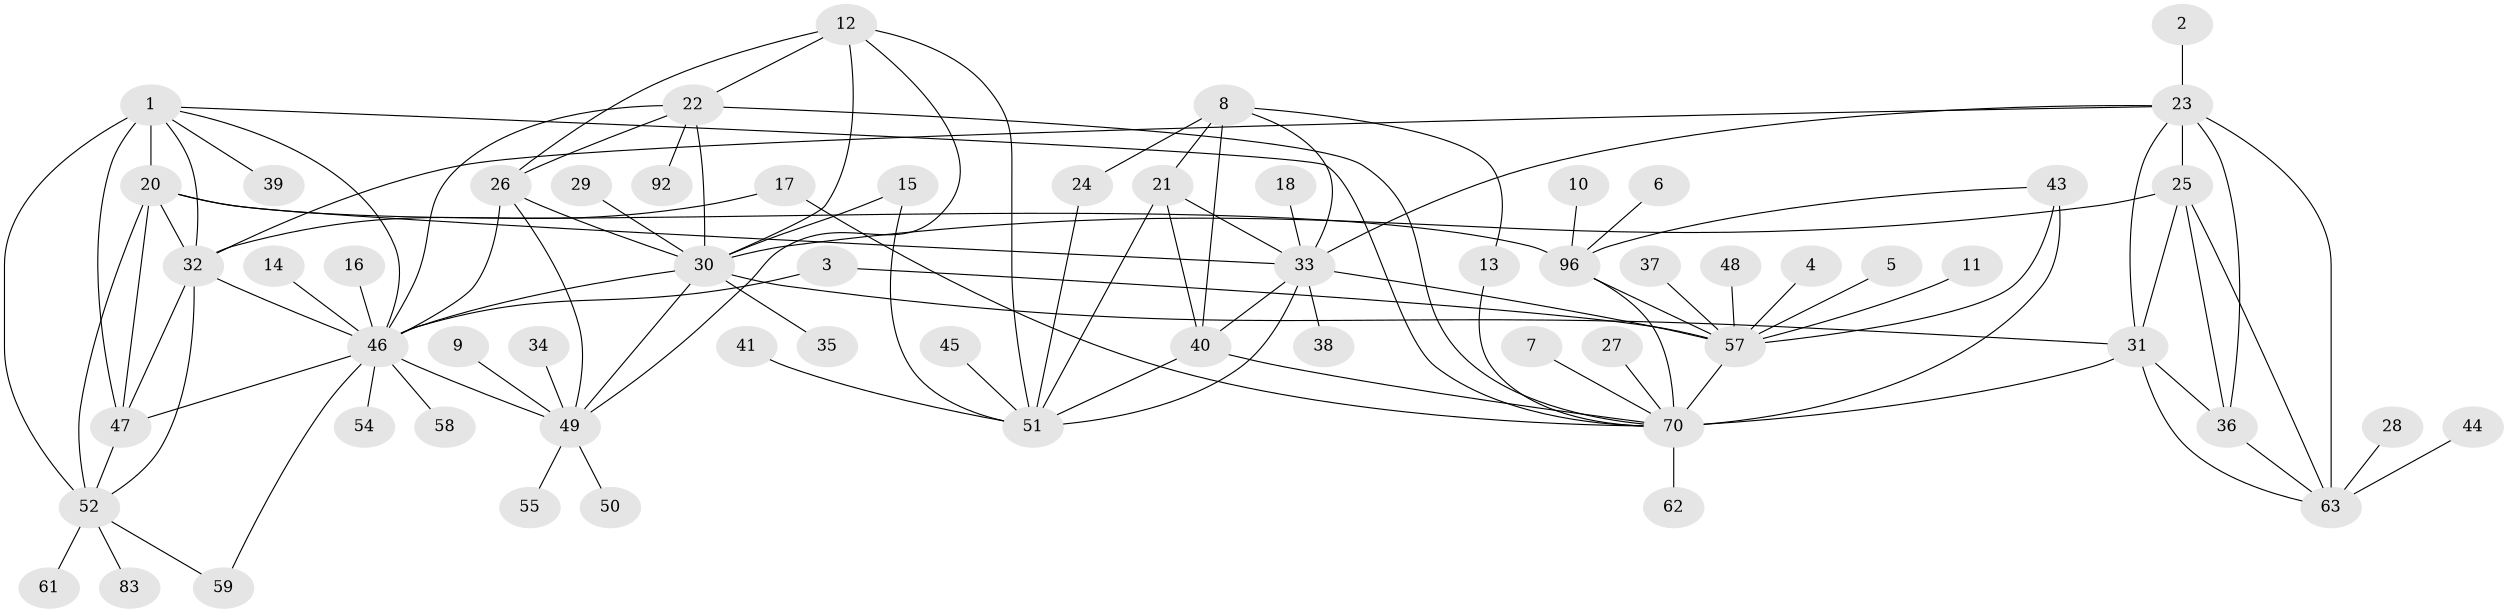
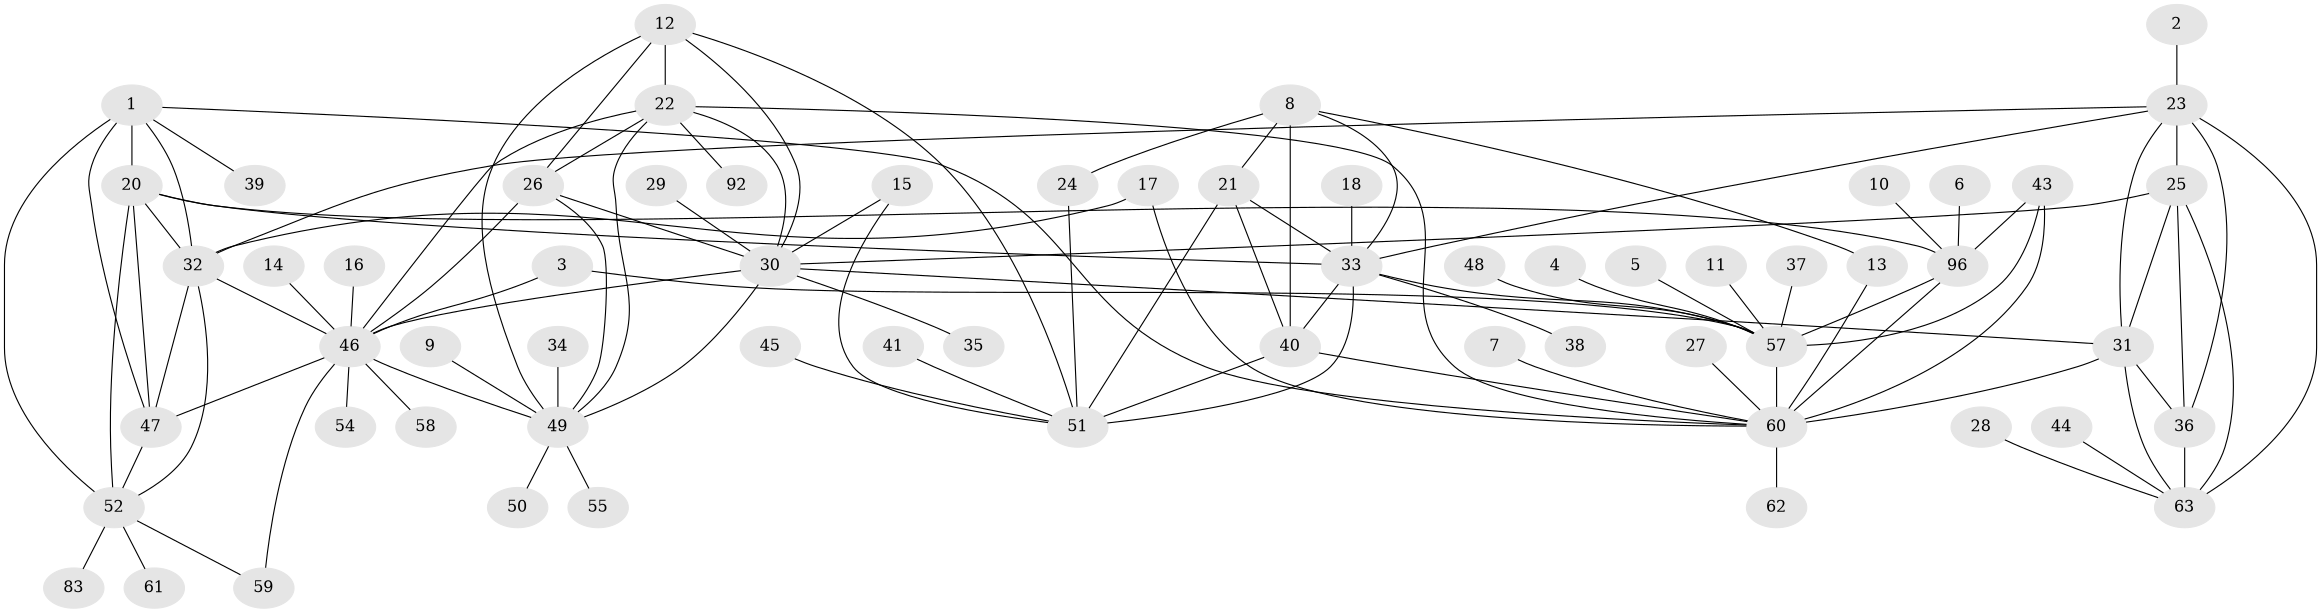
(338, 178) -> none
none -> (623, 262)
(1674, 427) -> (1777, 427)
